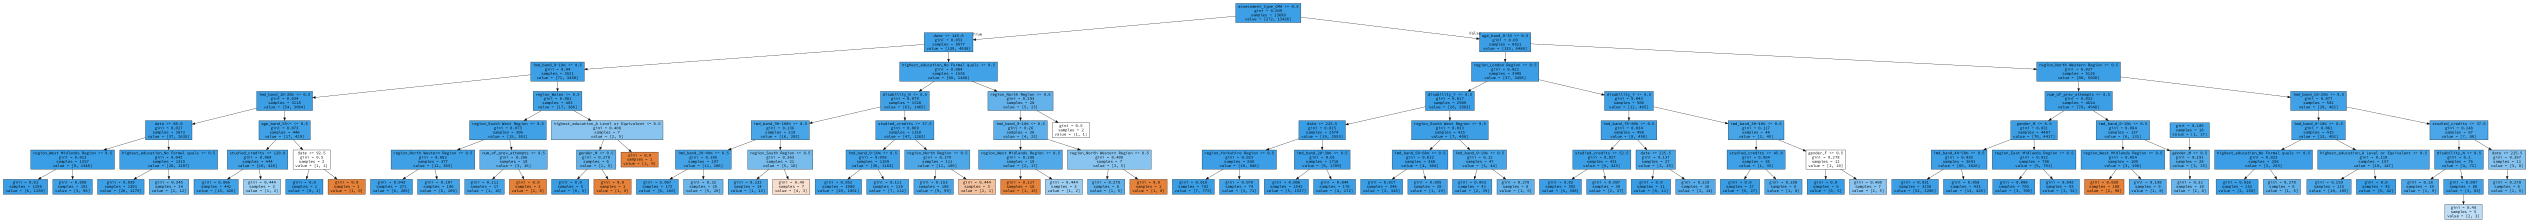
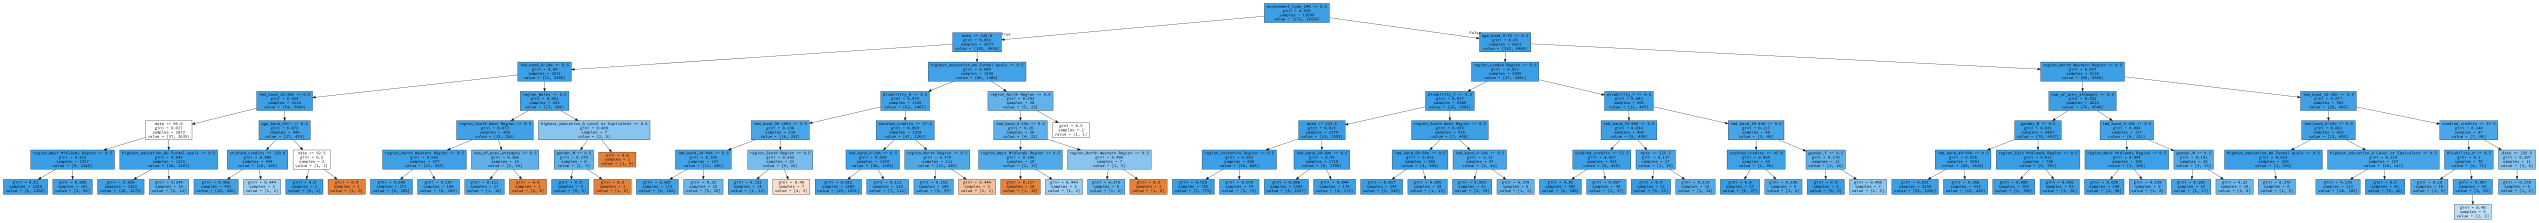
(169, 130) -> (169, 130)
(2190, 142) -> (2192, 173)
(1826, 160) -> (1826, 160)
(2104, 187) -> (2104, 187)
(2237, 187) -> none
